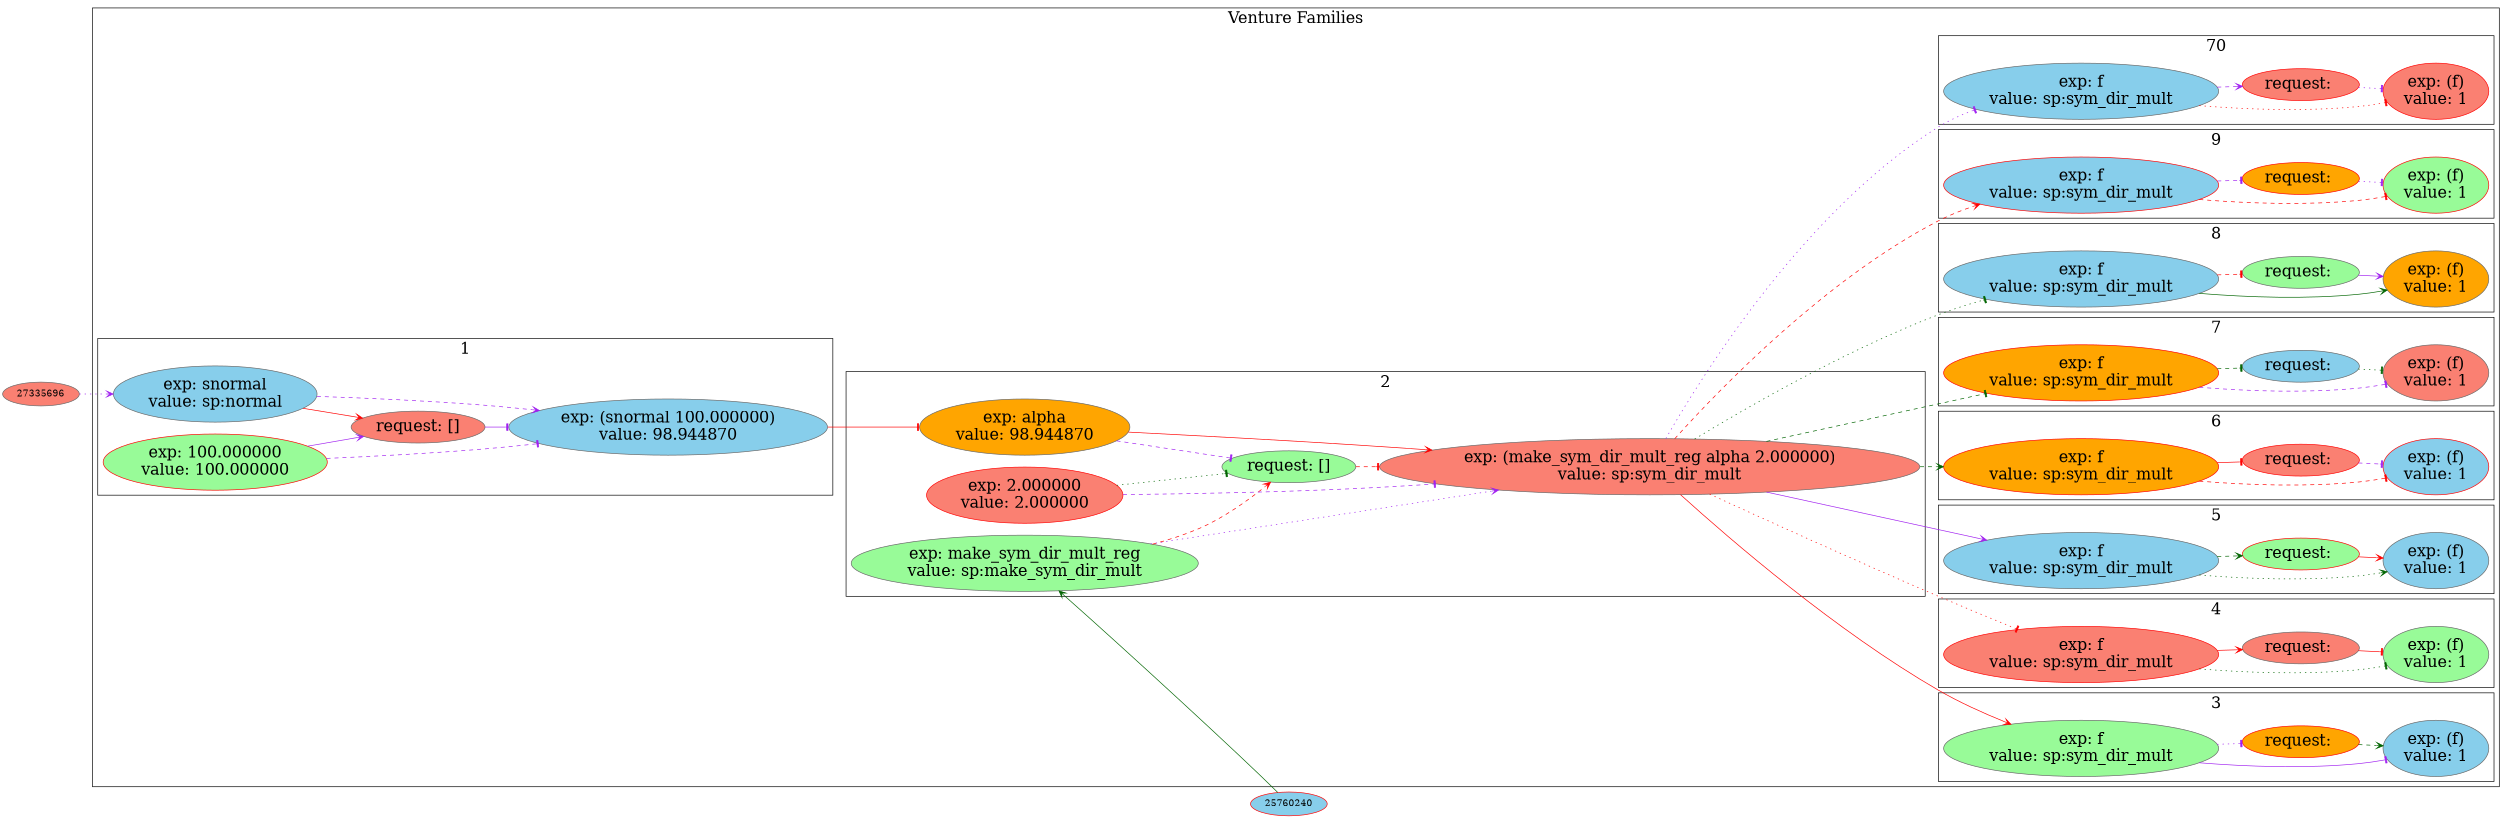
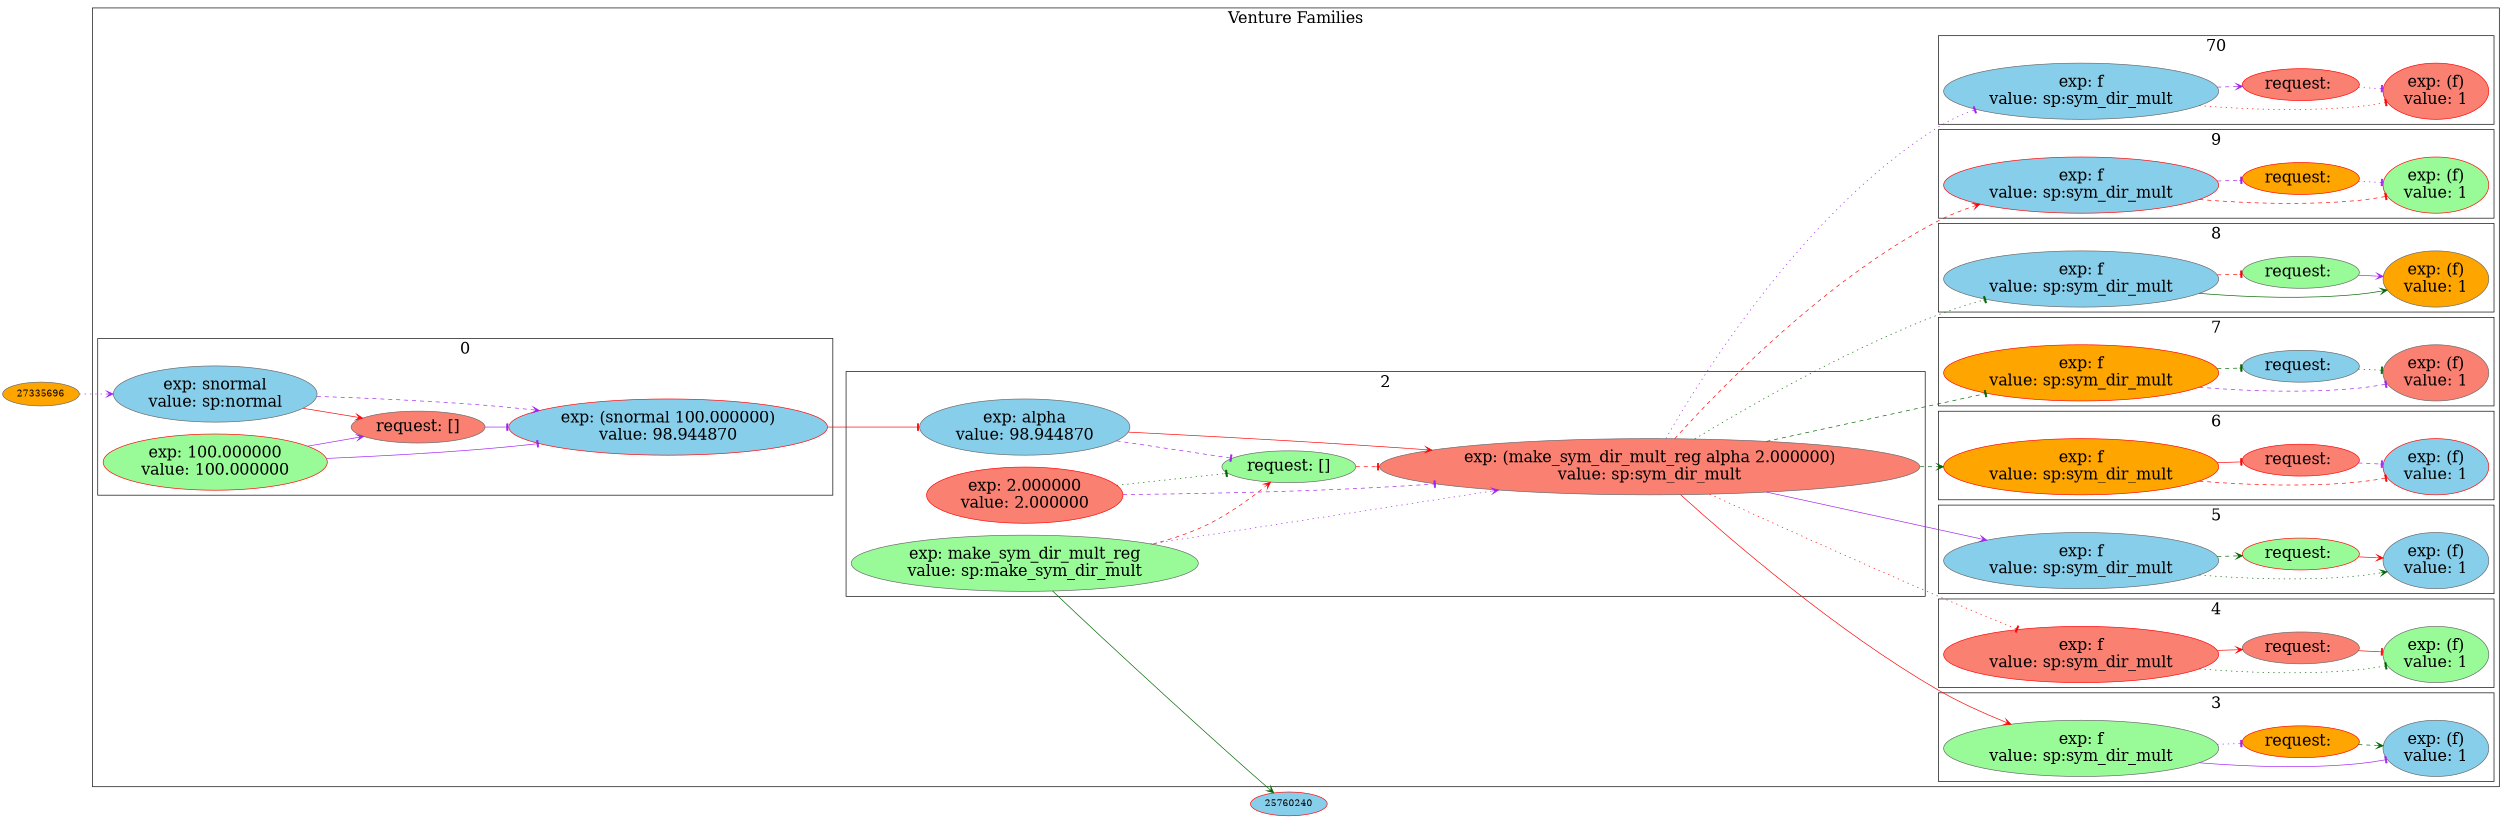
(465, 350) -> (465, 350)
(41, 394) -> (41, 394)
(668, 427) -> (668, 427)
(1025, 427) -> (1025, 427)
(431, 453) -> (431, 453)
(1172, 693) -> (1160, 691)
